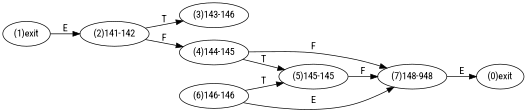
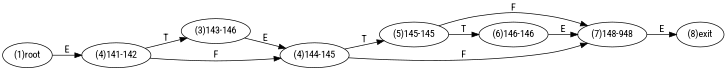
(27, 34) -> (27, 55)
(115, 34) -> (116, 55)
none -> (262, 42)
(500, 77) -> (700, 35)
(261, 87) -> (460, 35)
